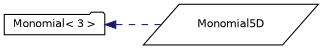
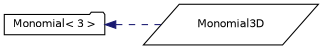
(231, 25) -> (231, 25)
